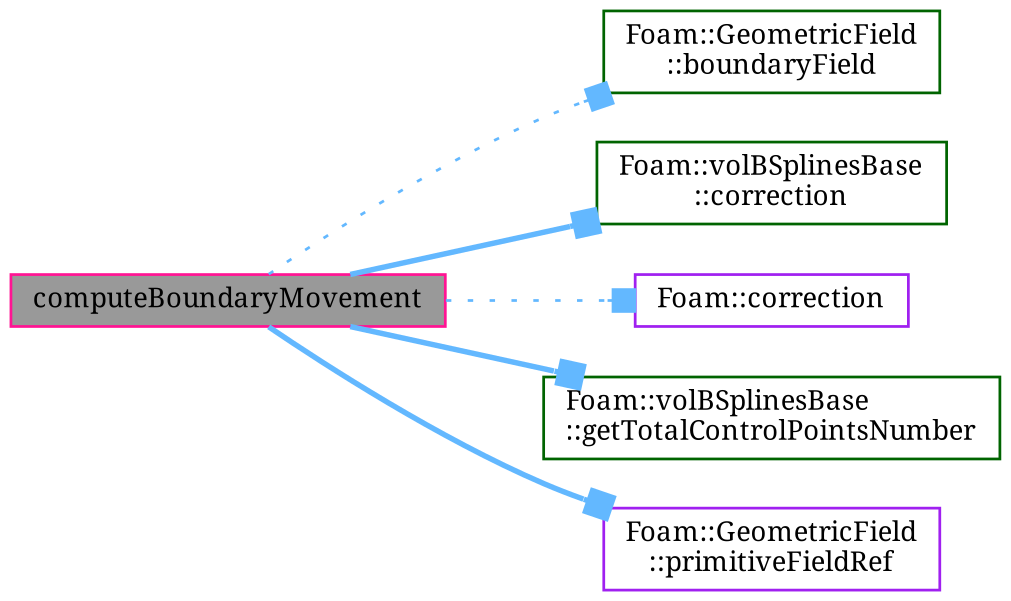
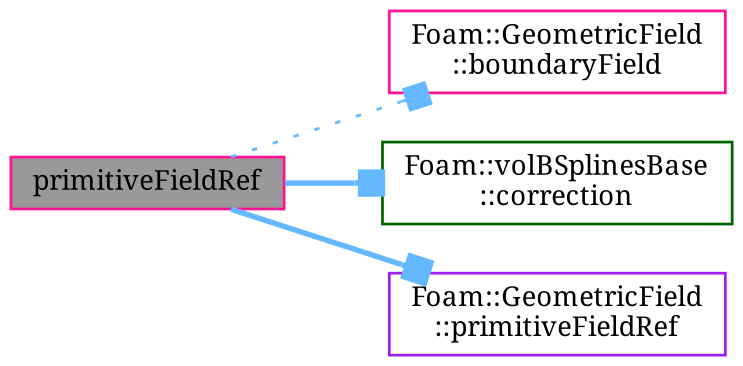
(772, 52) -> (557, 52)
(228, 301) -> (148, 183)
(772, 301) -> none
(772, 418) -> none
